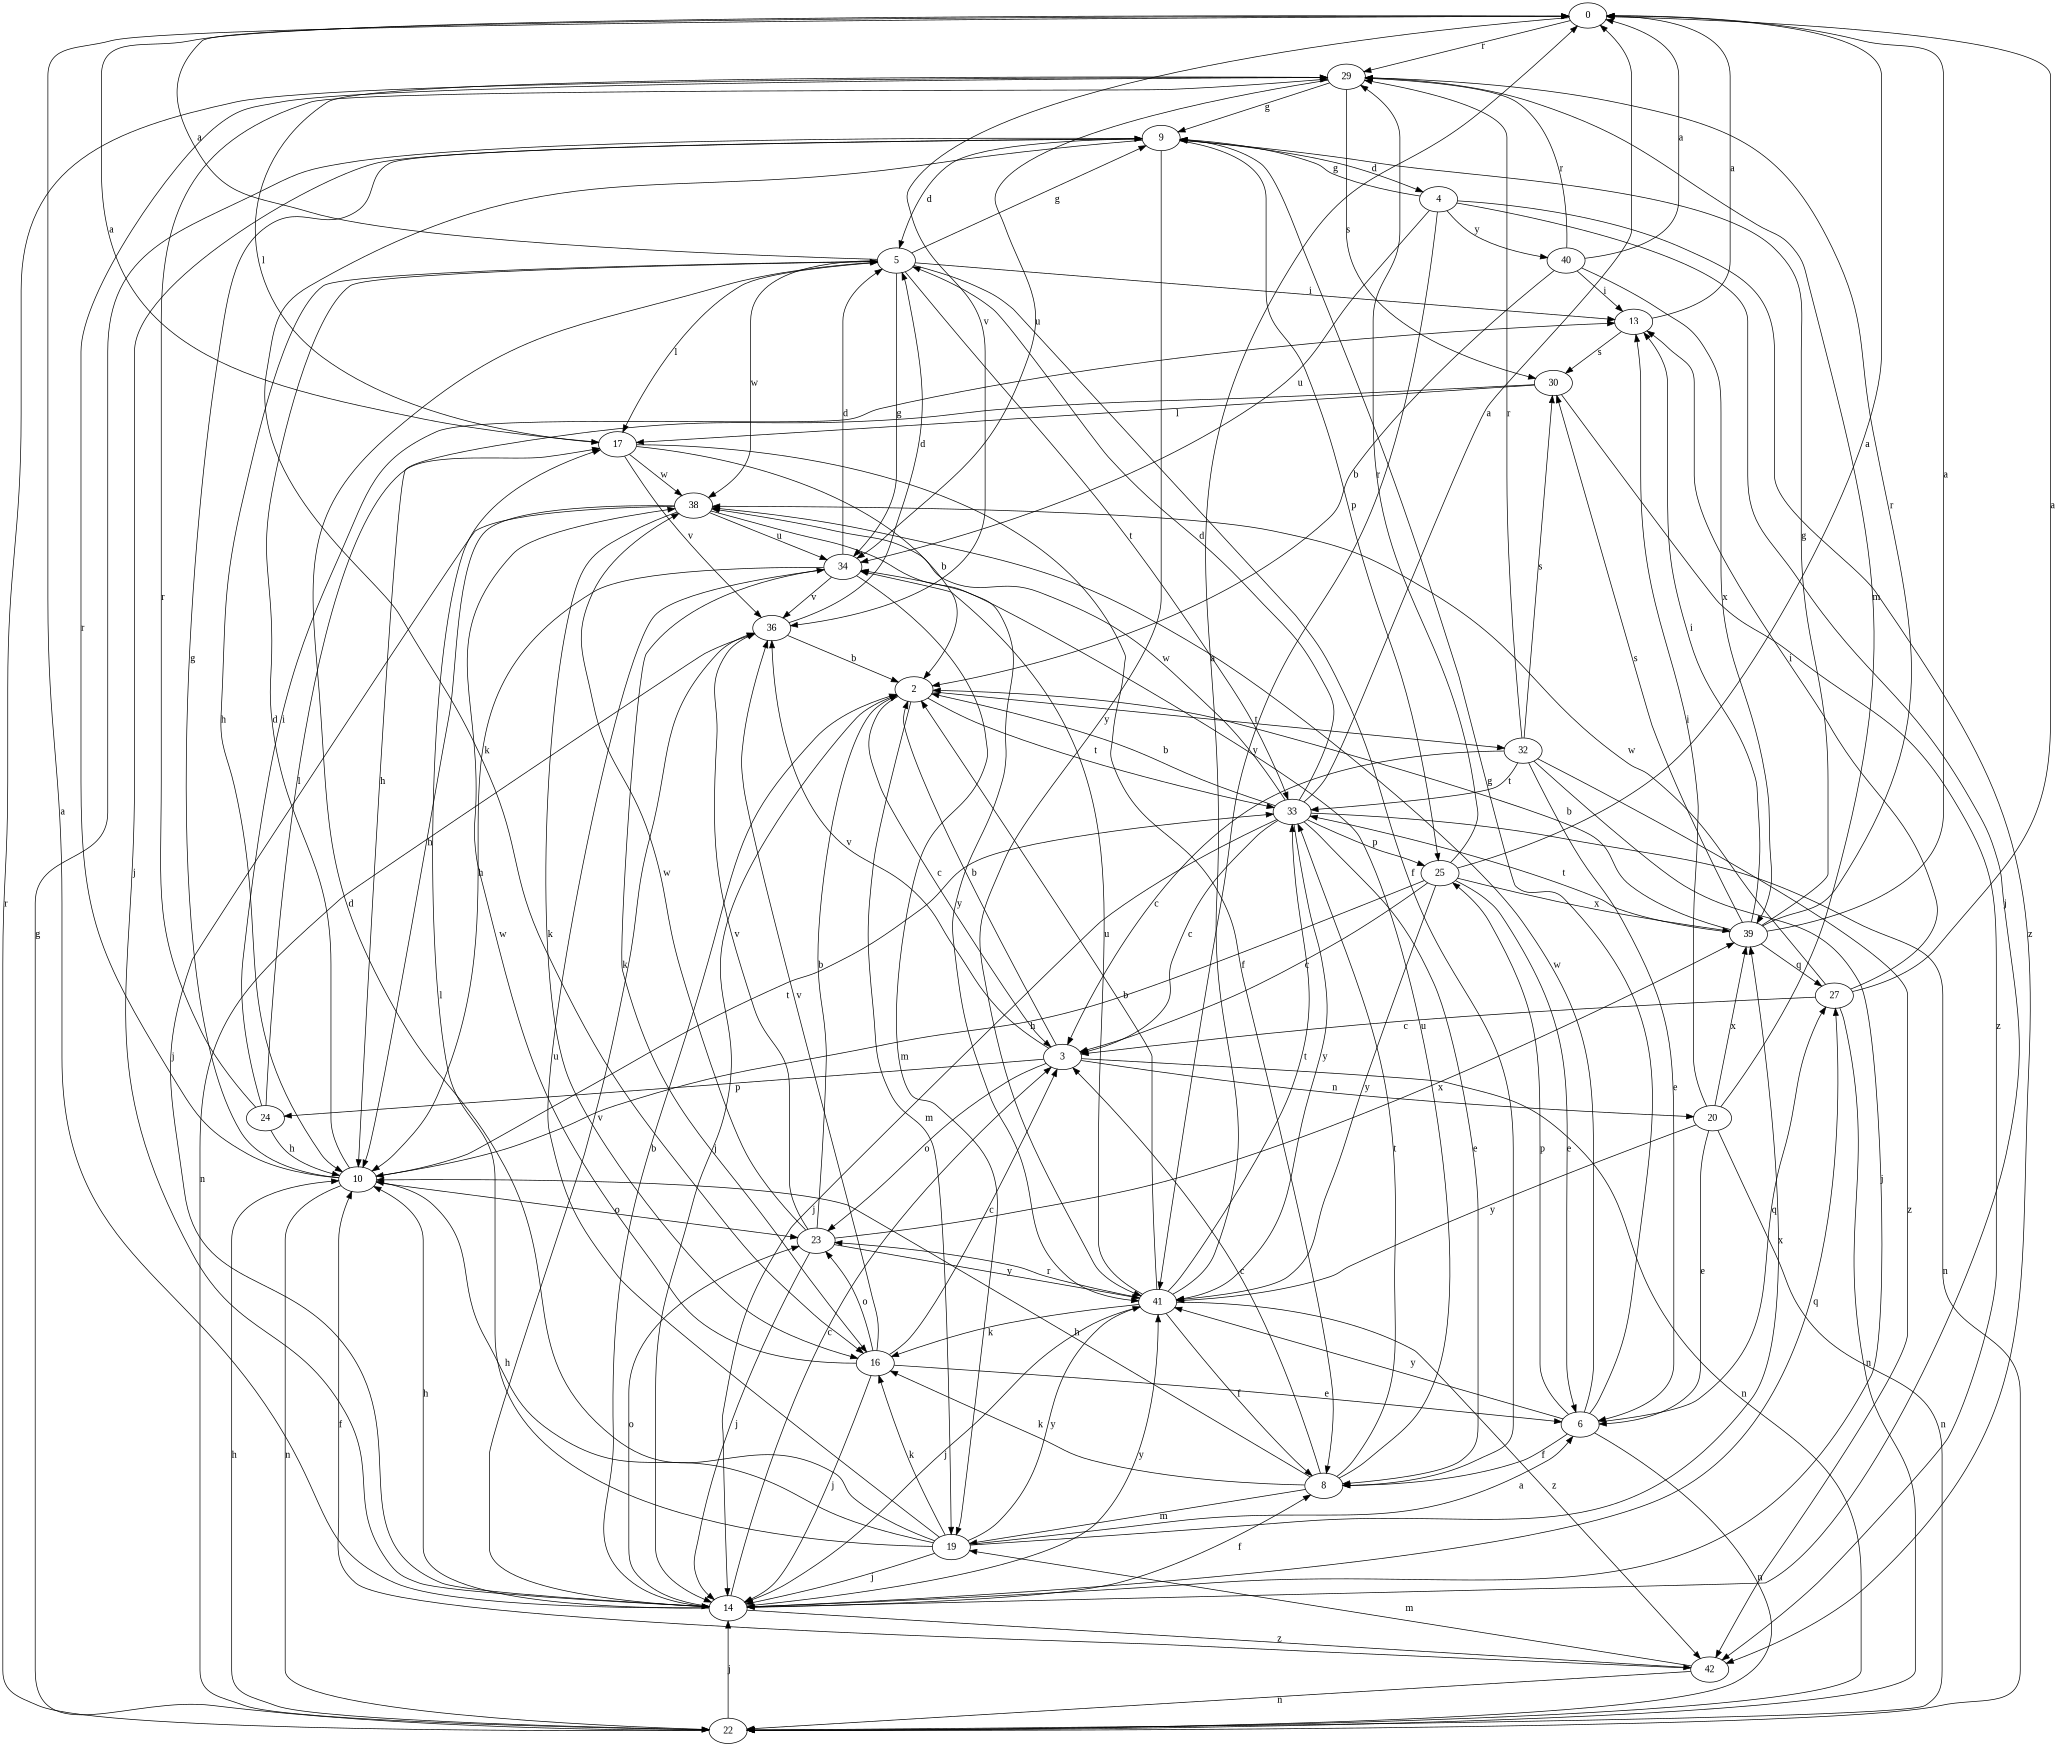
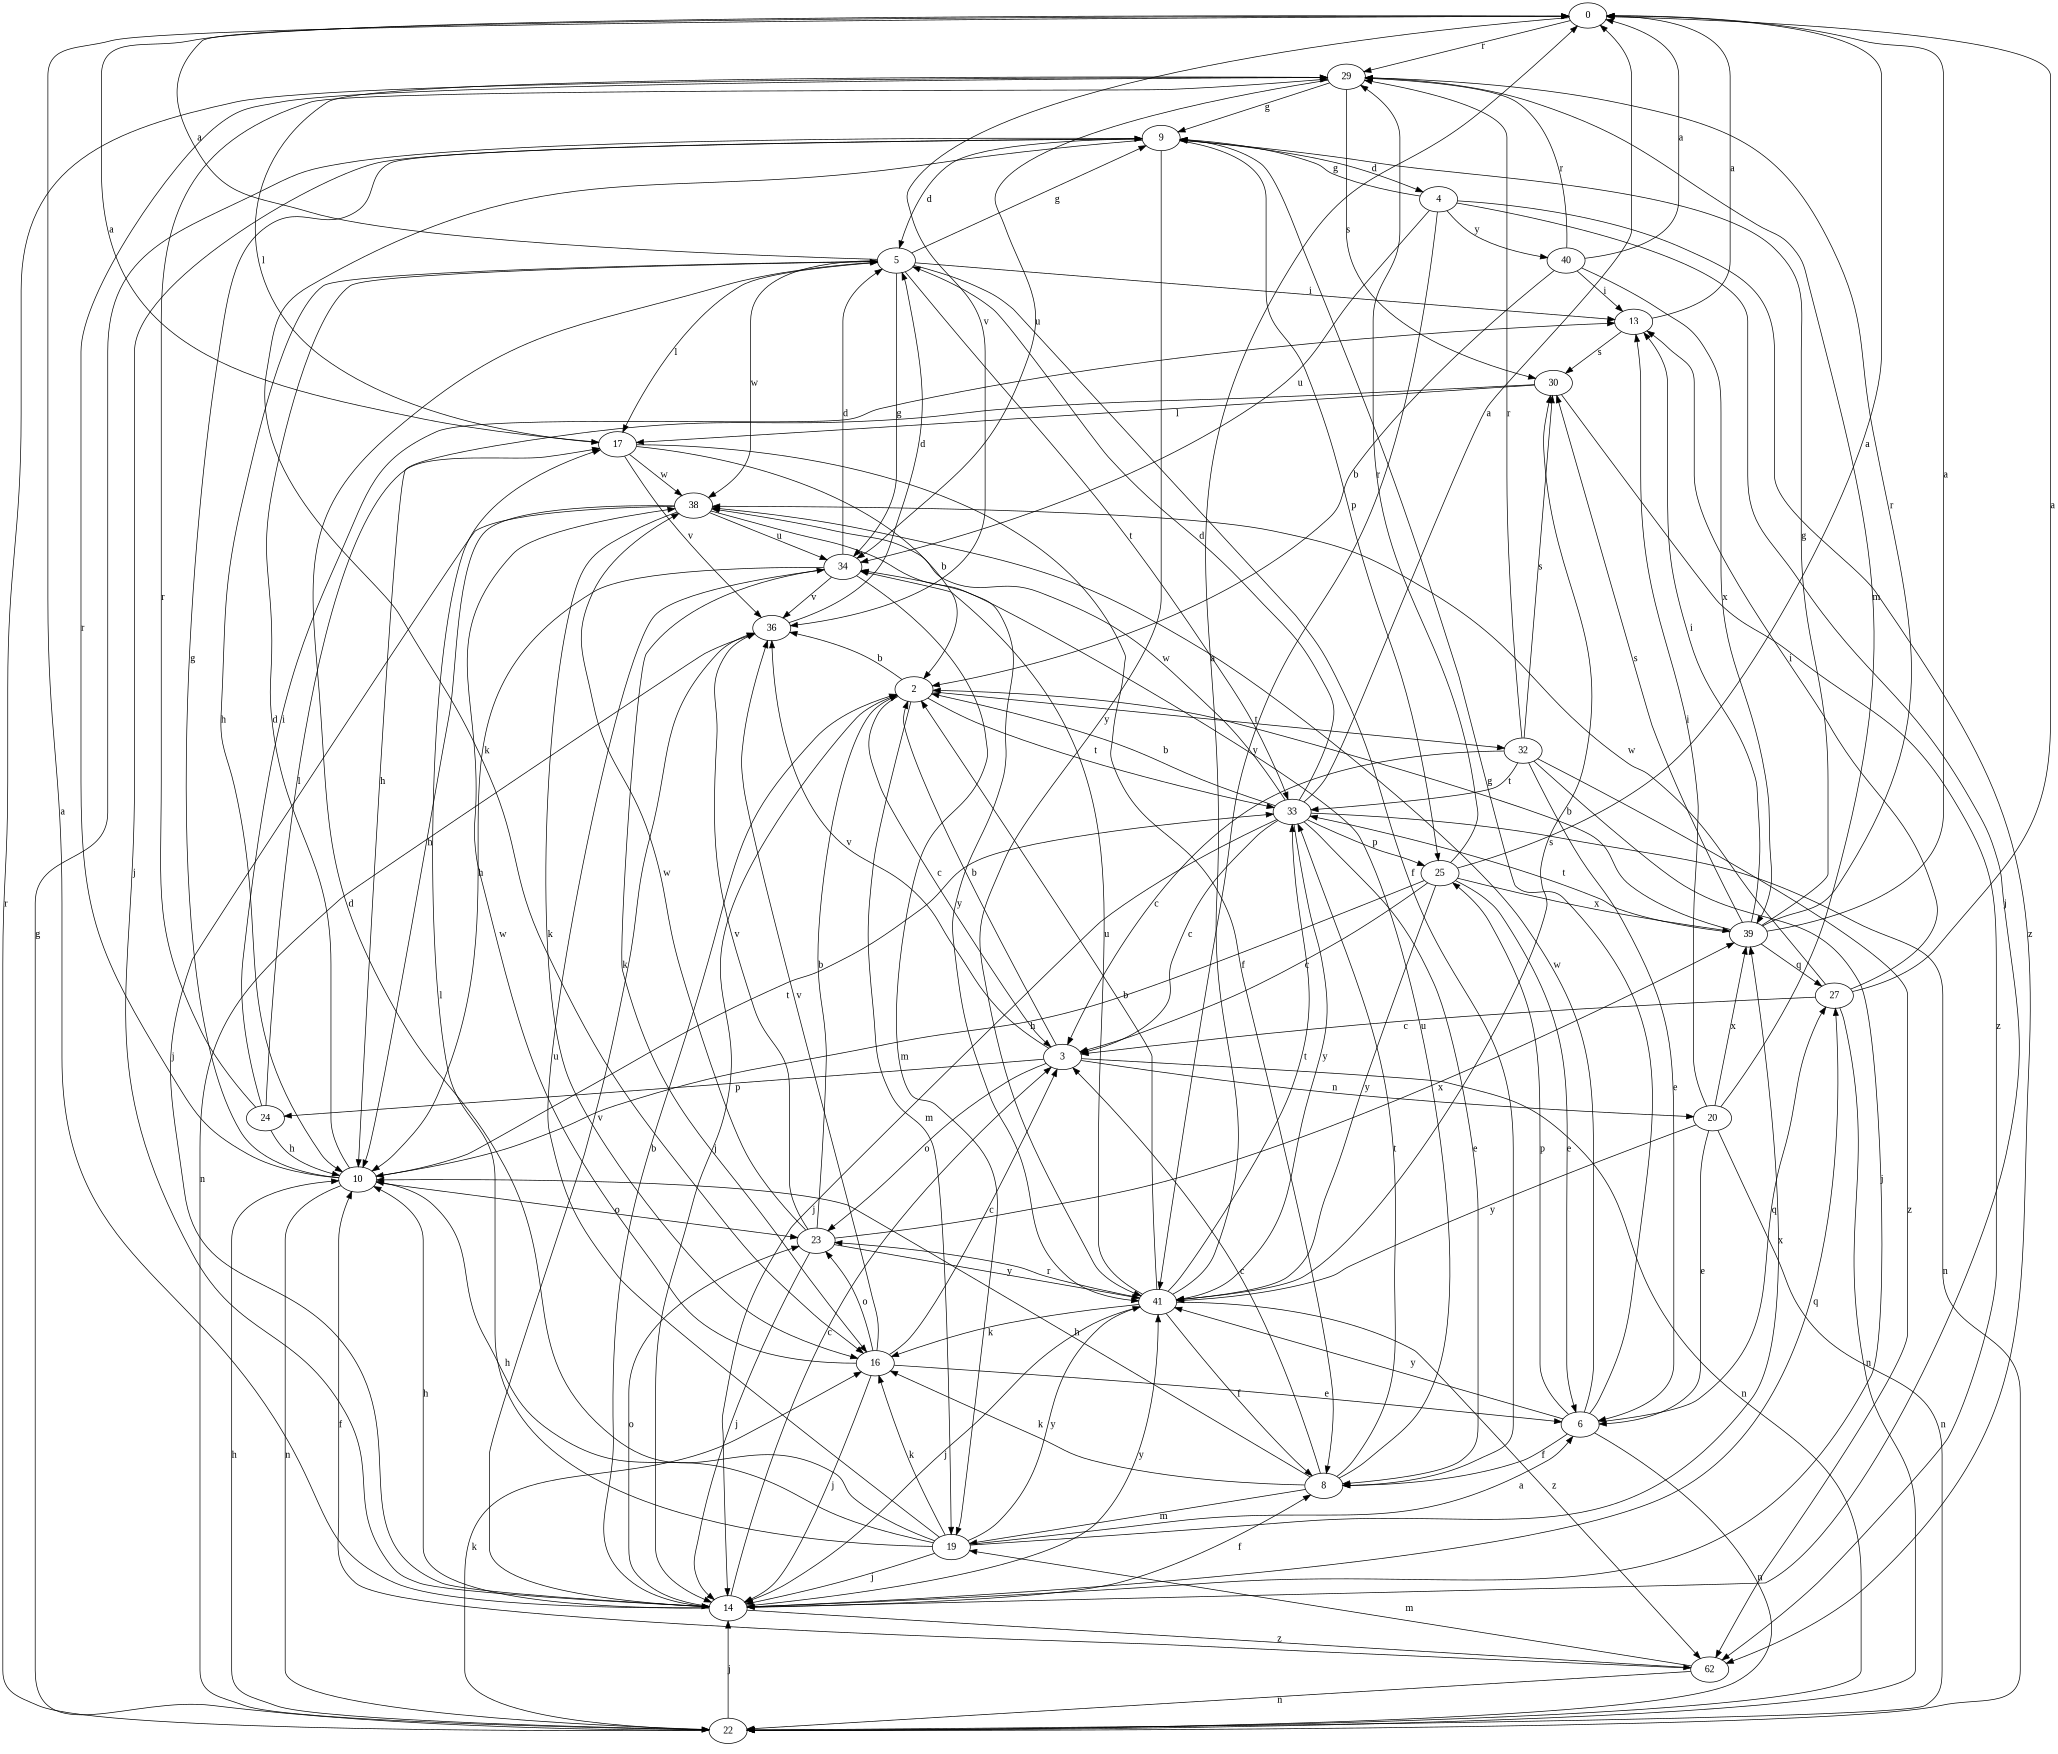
(840, 657) -> (852, 651)
none -> (1538, 934)
none -> (479, 1523)
(1710, 1670) -> (1710, 1670)
